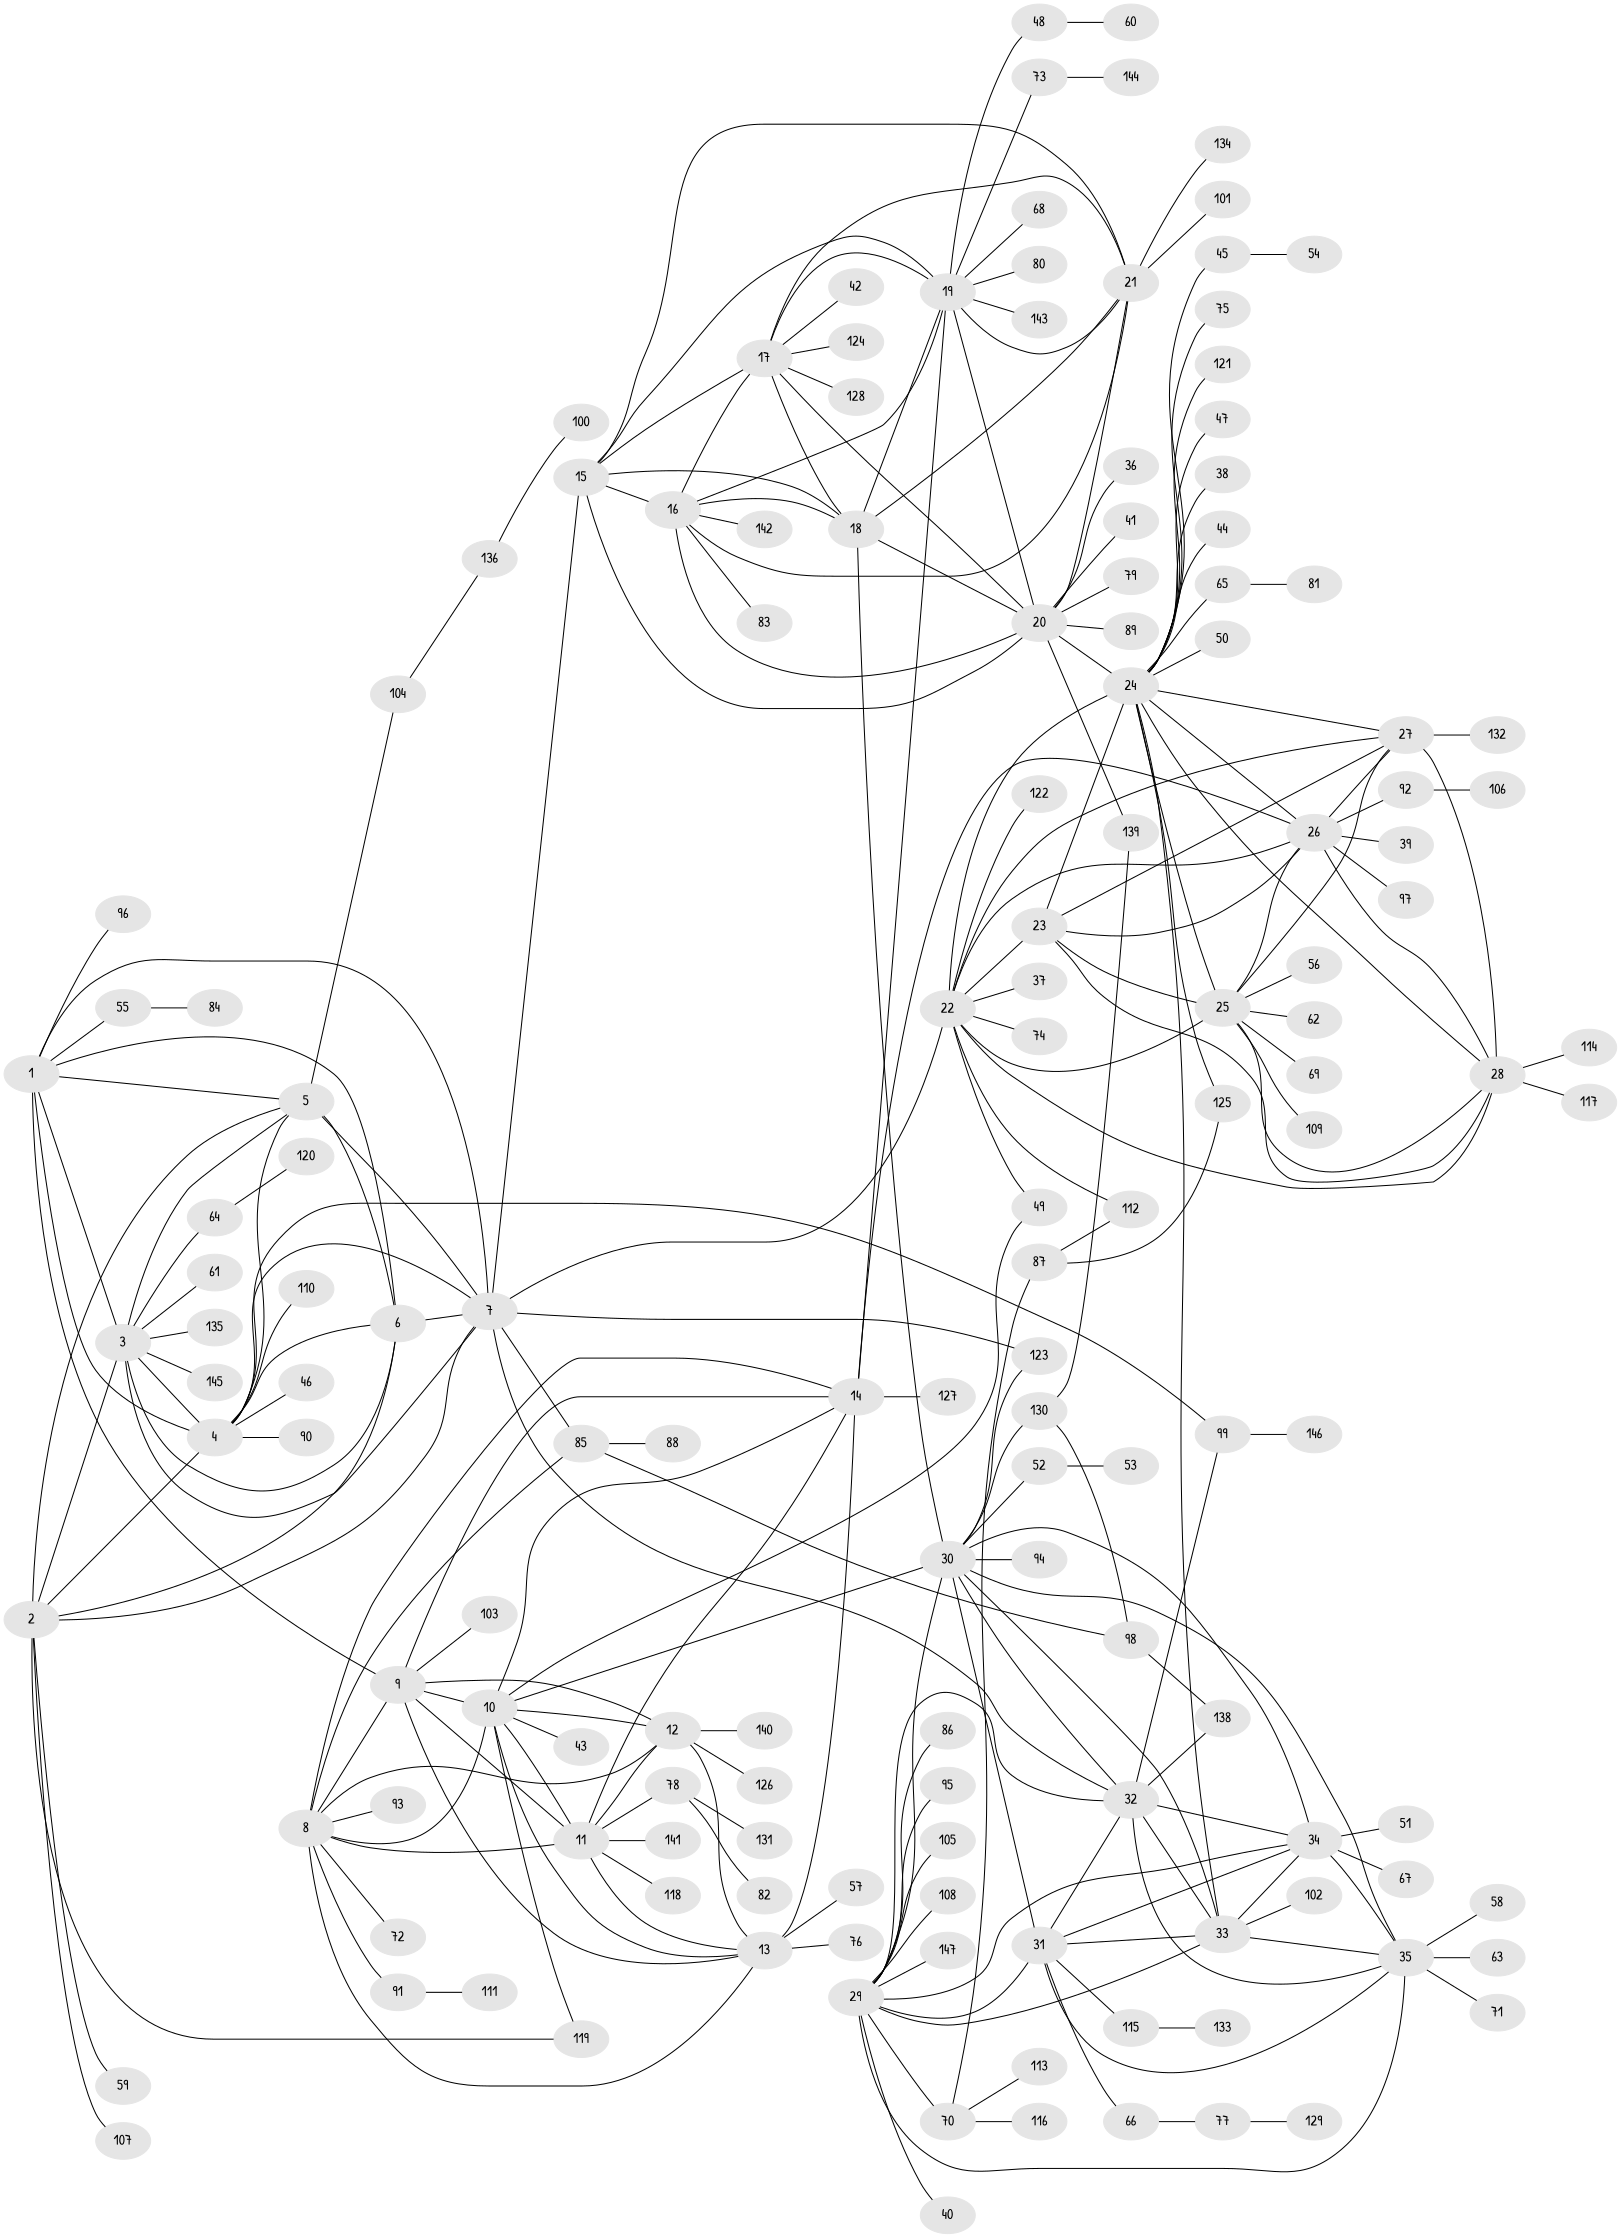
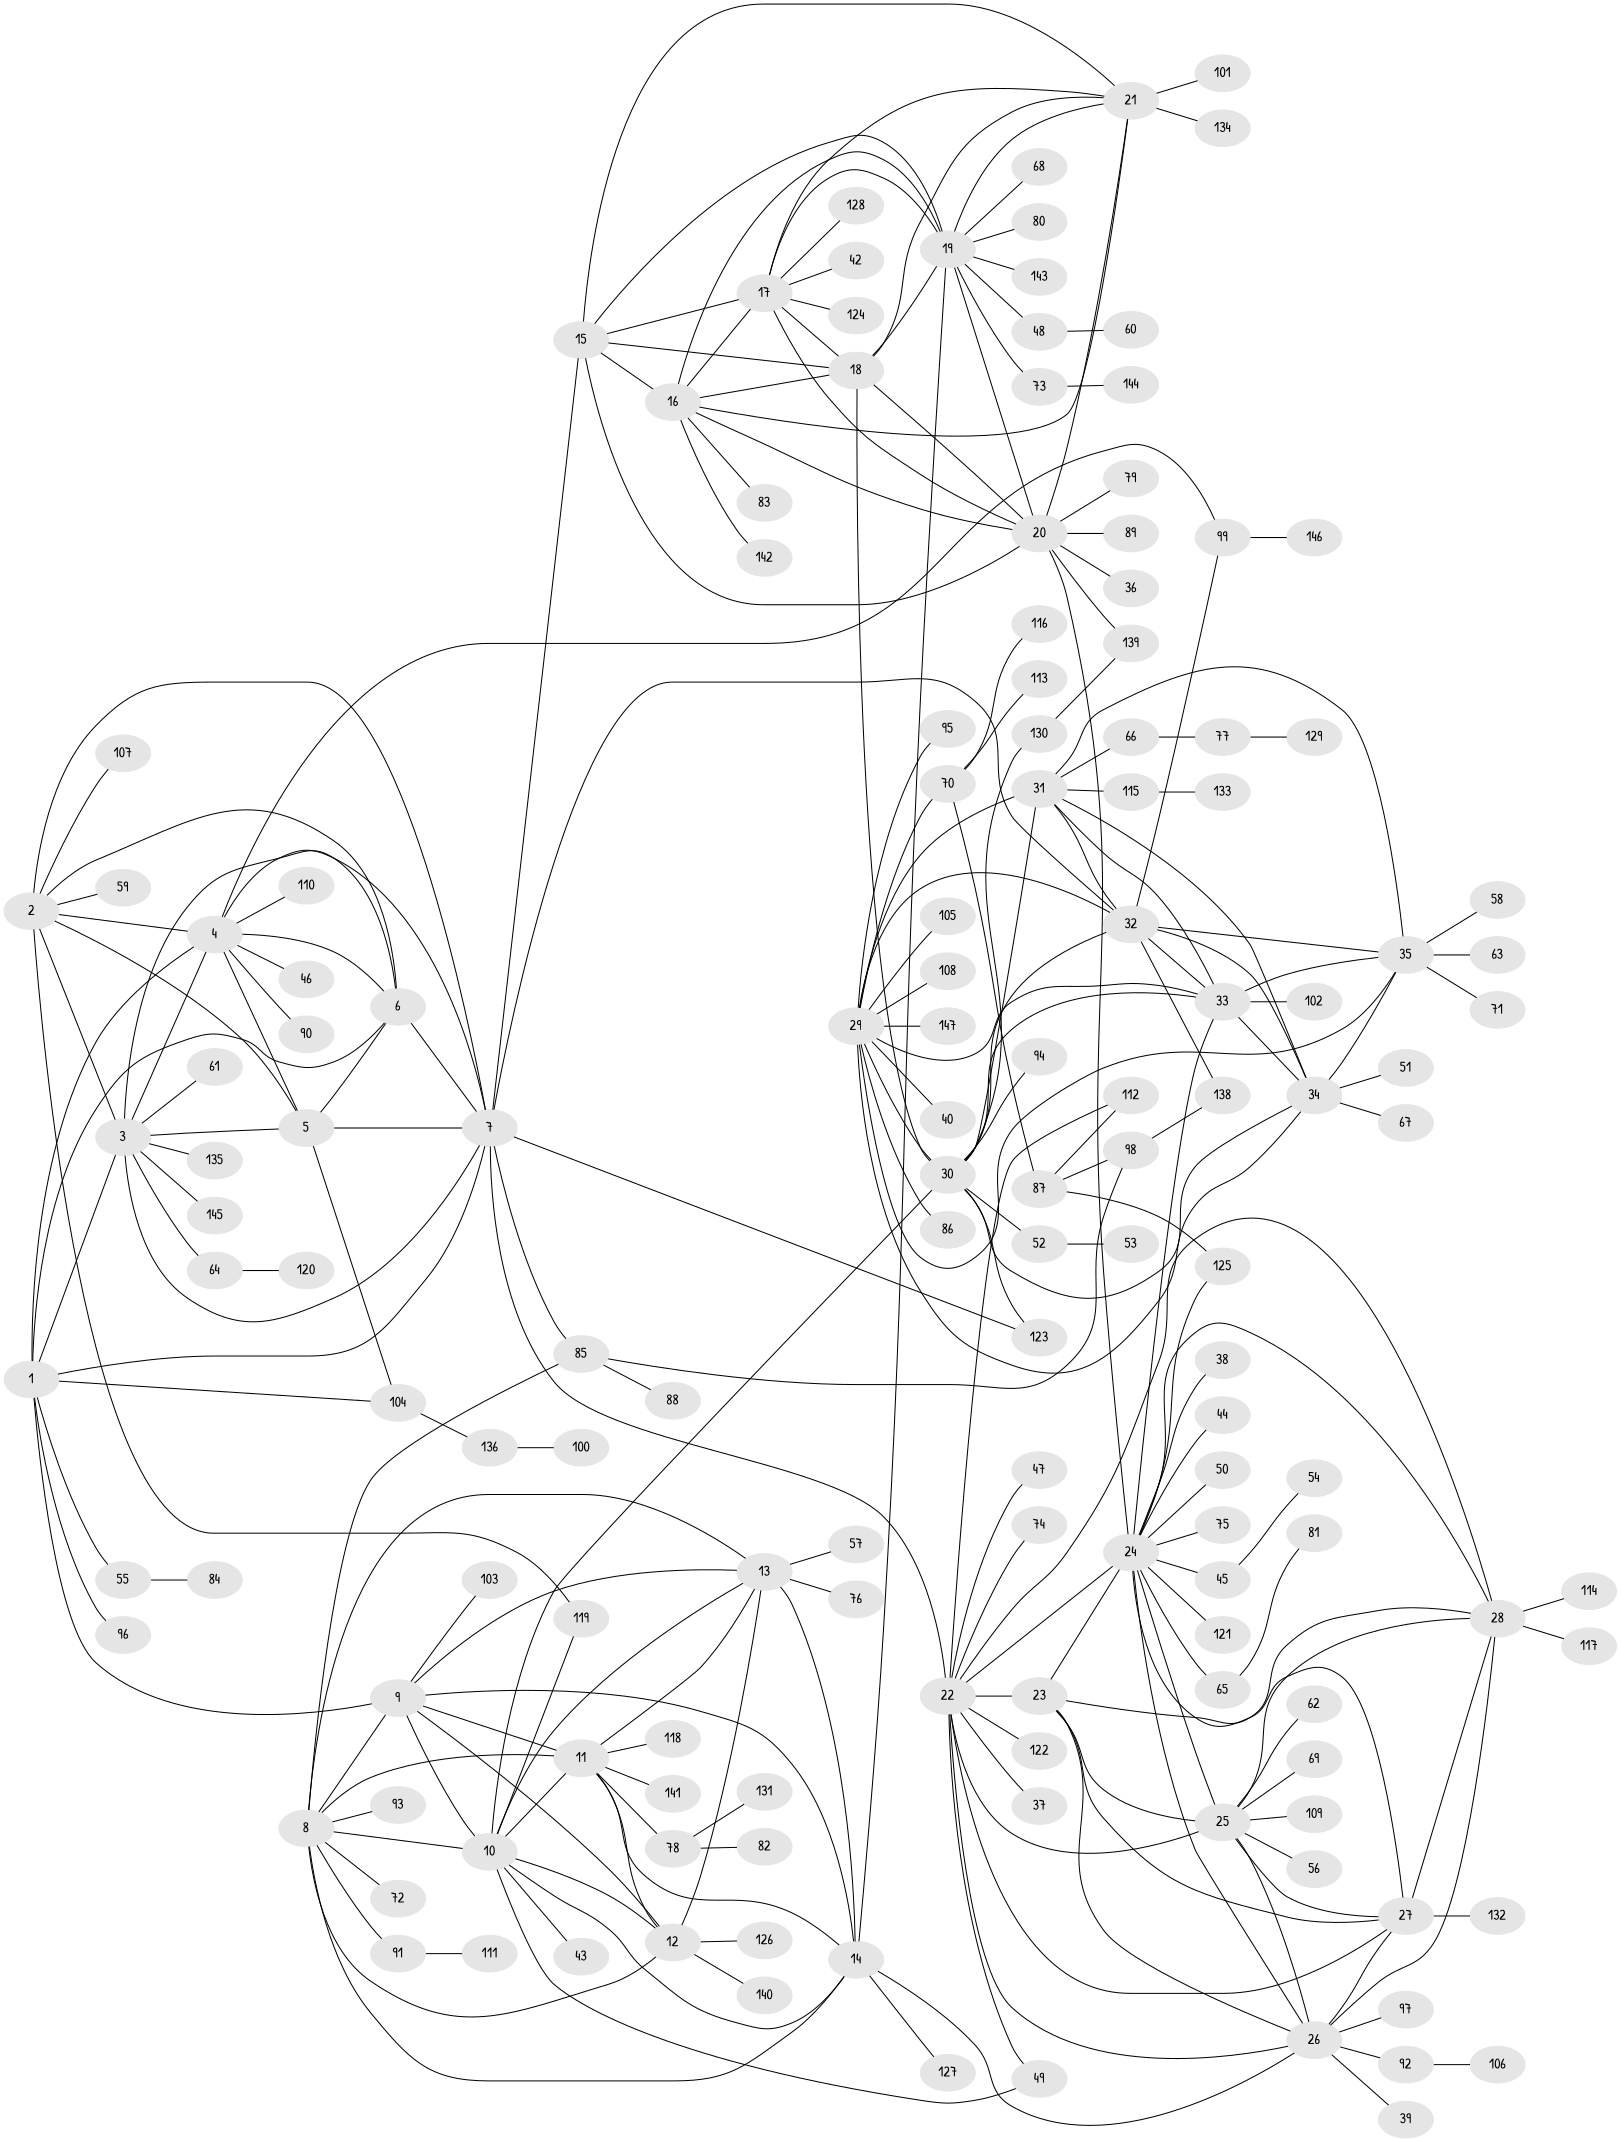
(1131, 521) -> none
(1177, 553) -> (977, 1577)
(169, 1088) -> (215, 1391)
(1102, 1520) -> (1085, 1170)
(1251, 1673) -> none
